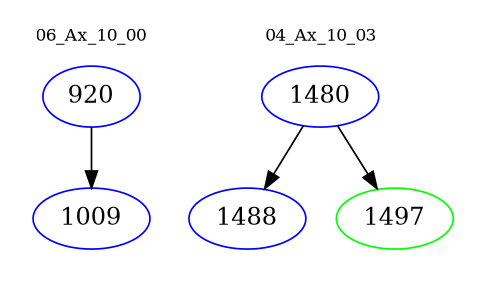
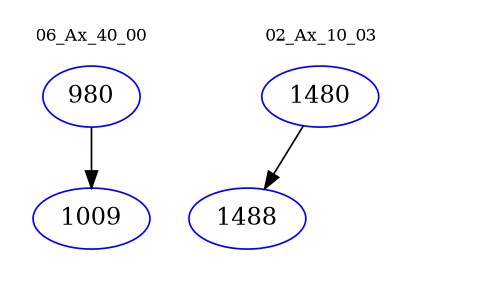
(92, 36) -> (92, 36)
(321, 36) -> (321, 36)
(92, 97) -> (92, 97)
(395, 219) -> none
